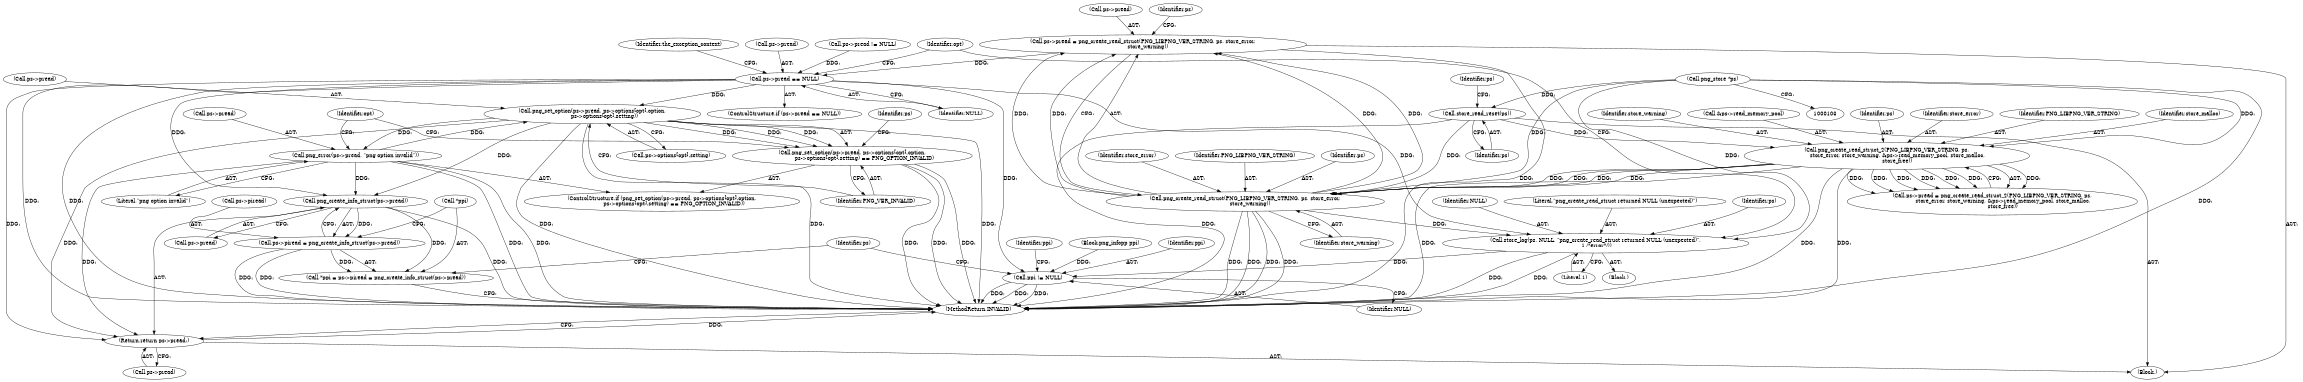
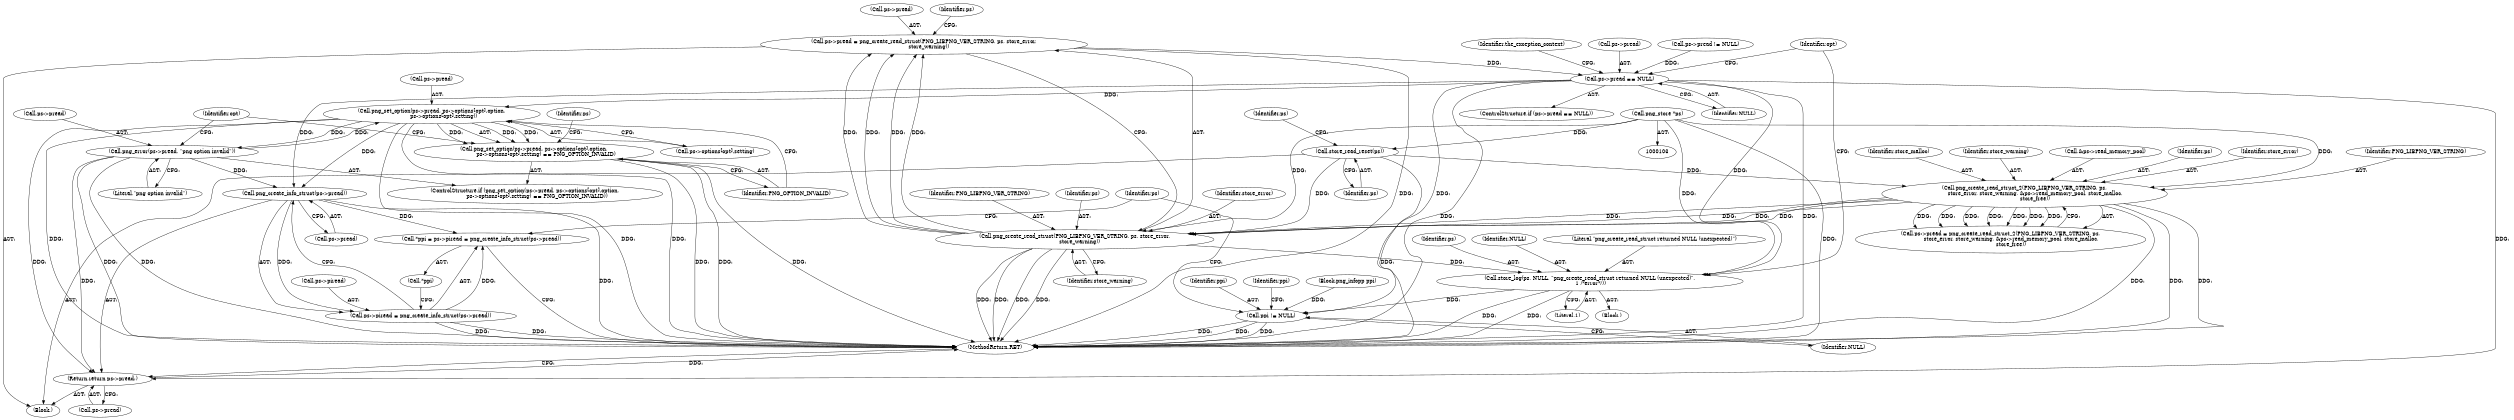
(1788, 95) -> (1664, 133)
(875, 202) -> (786, 194)
(453, 246) -> (441, 256)
(978, 310) -> (995, 348)
